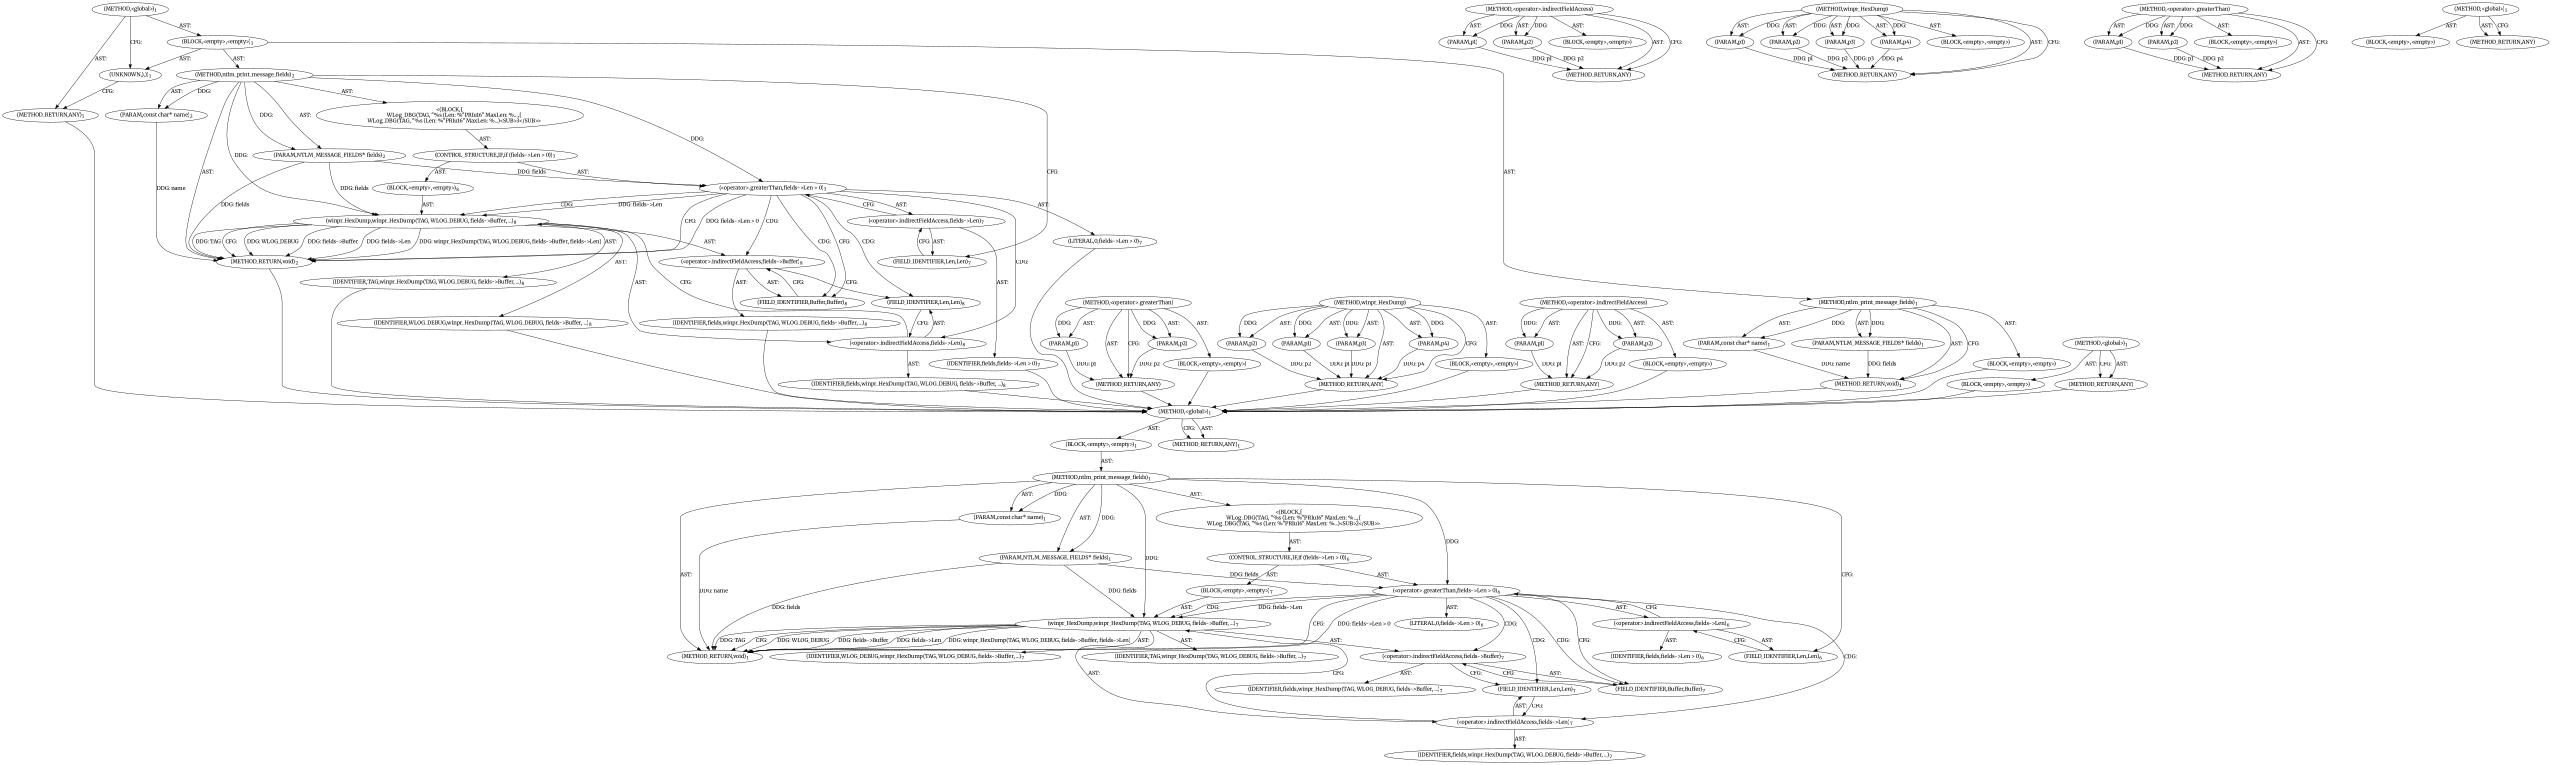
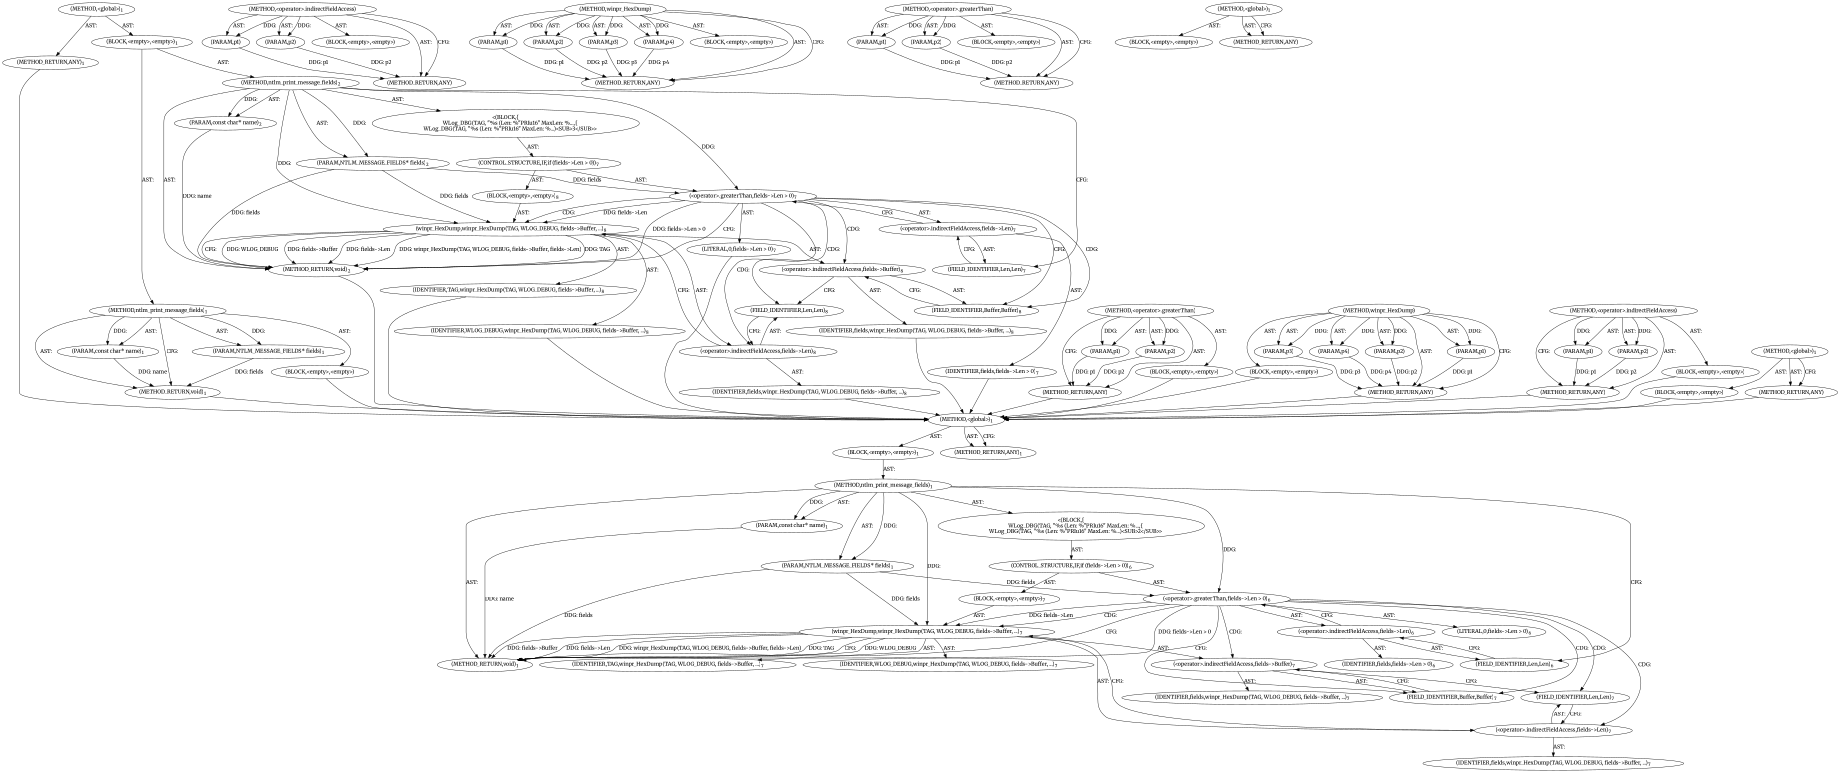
(130, 75) -> none
